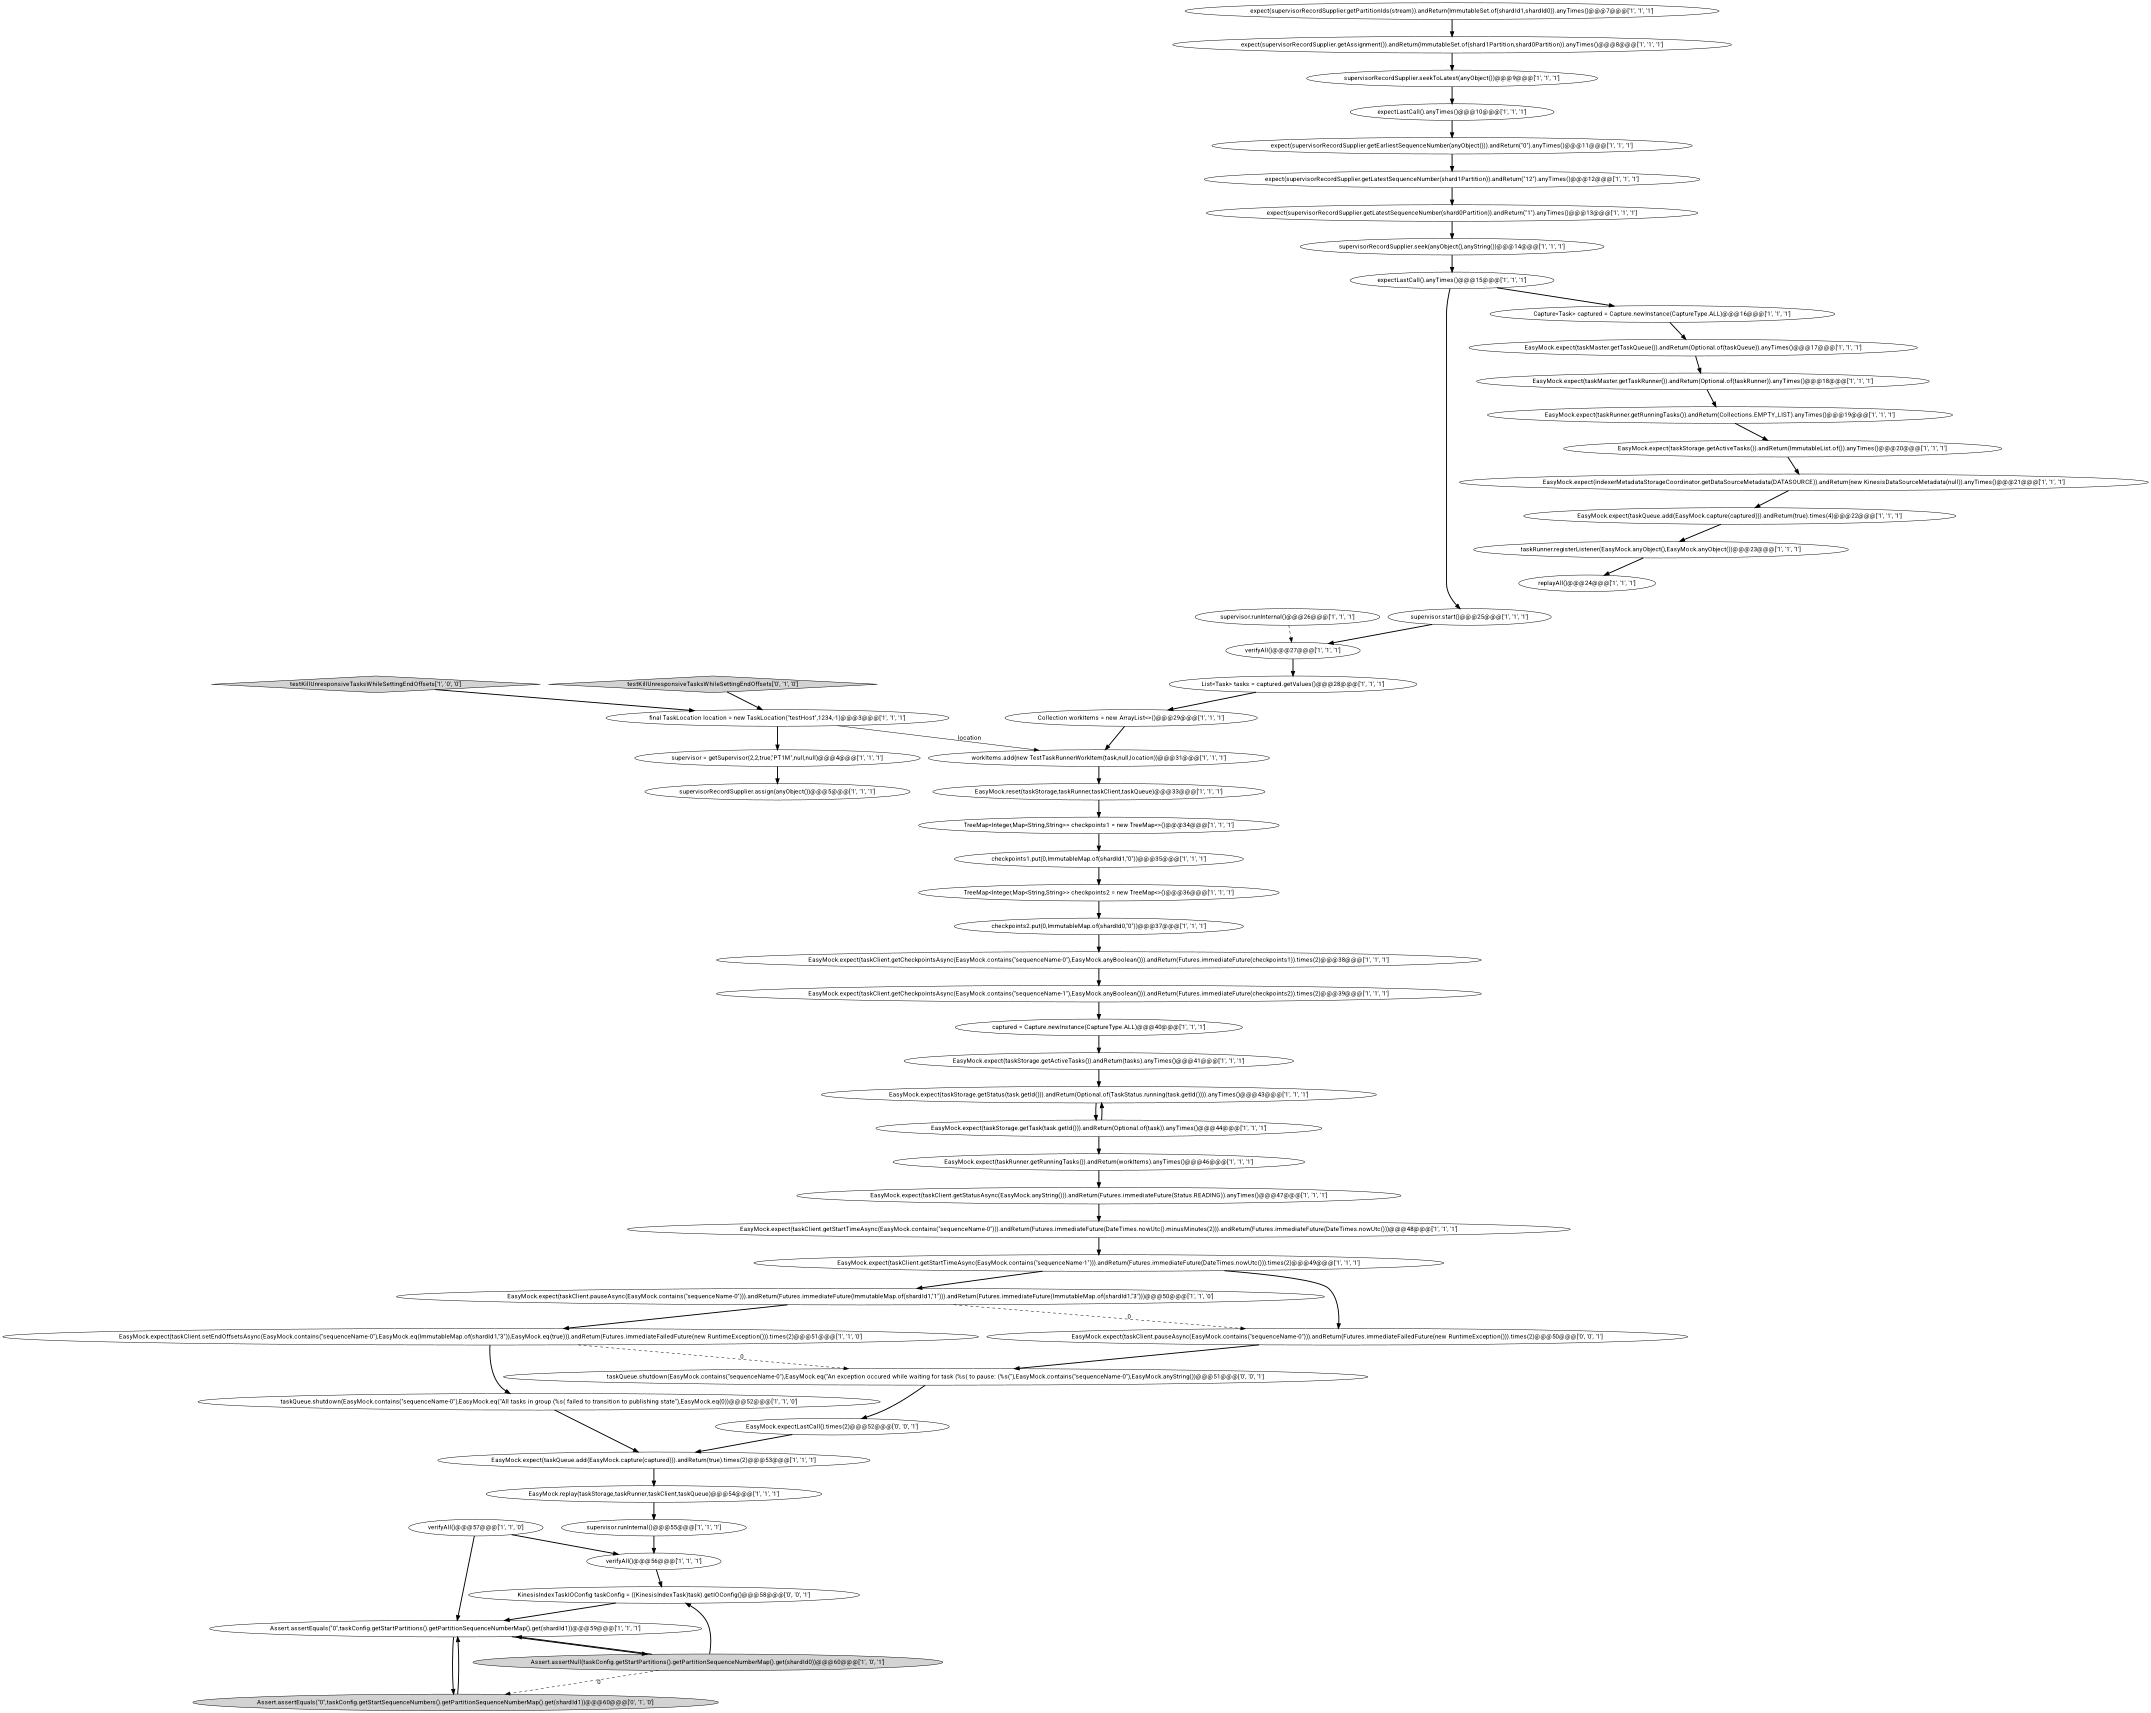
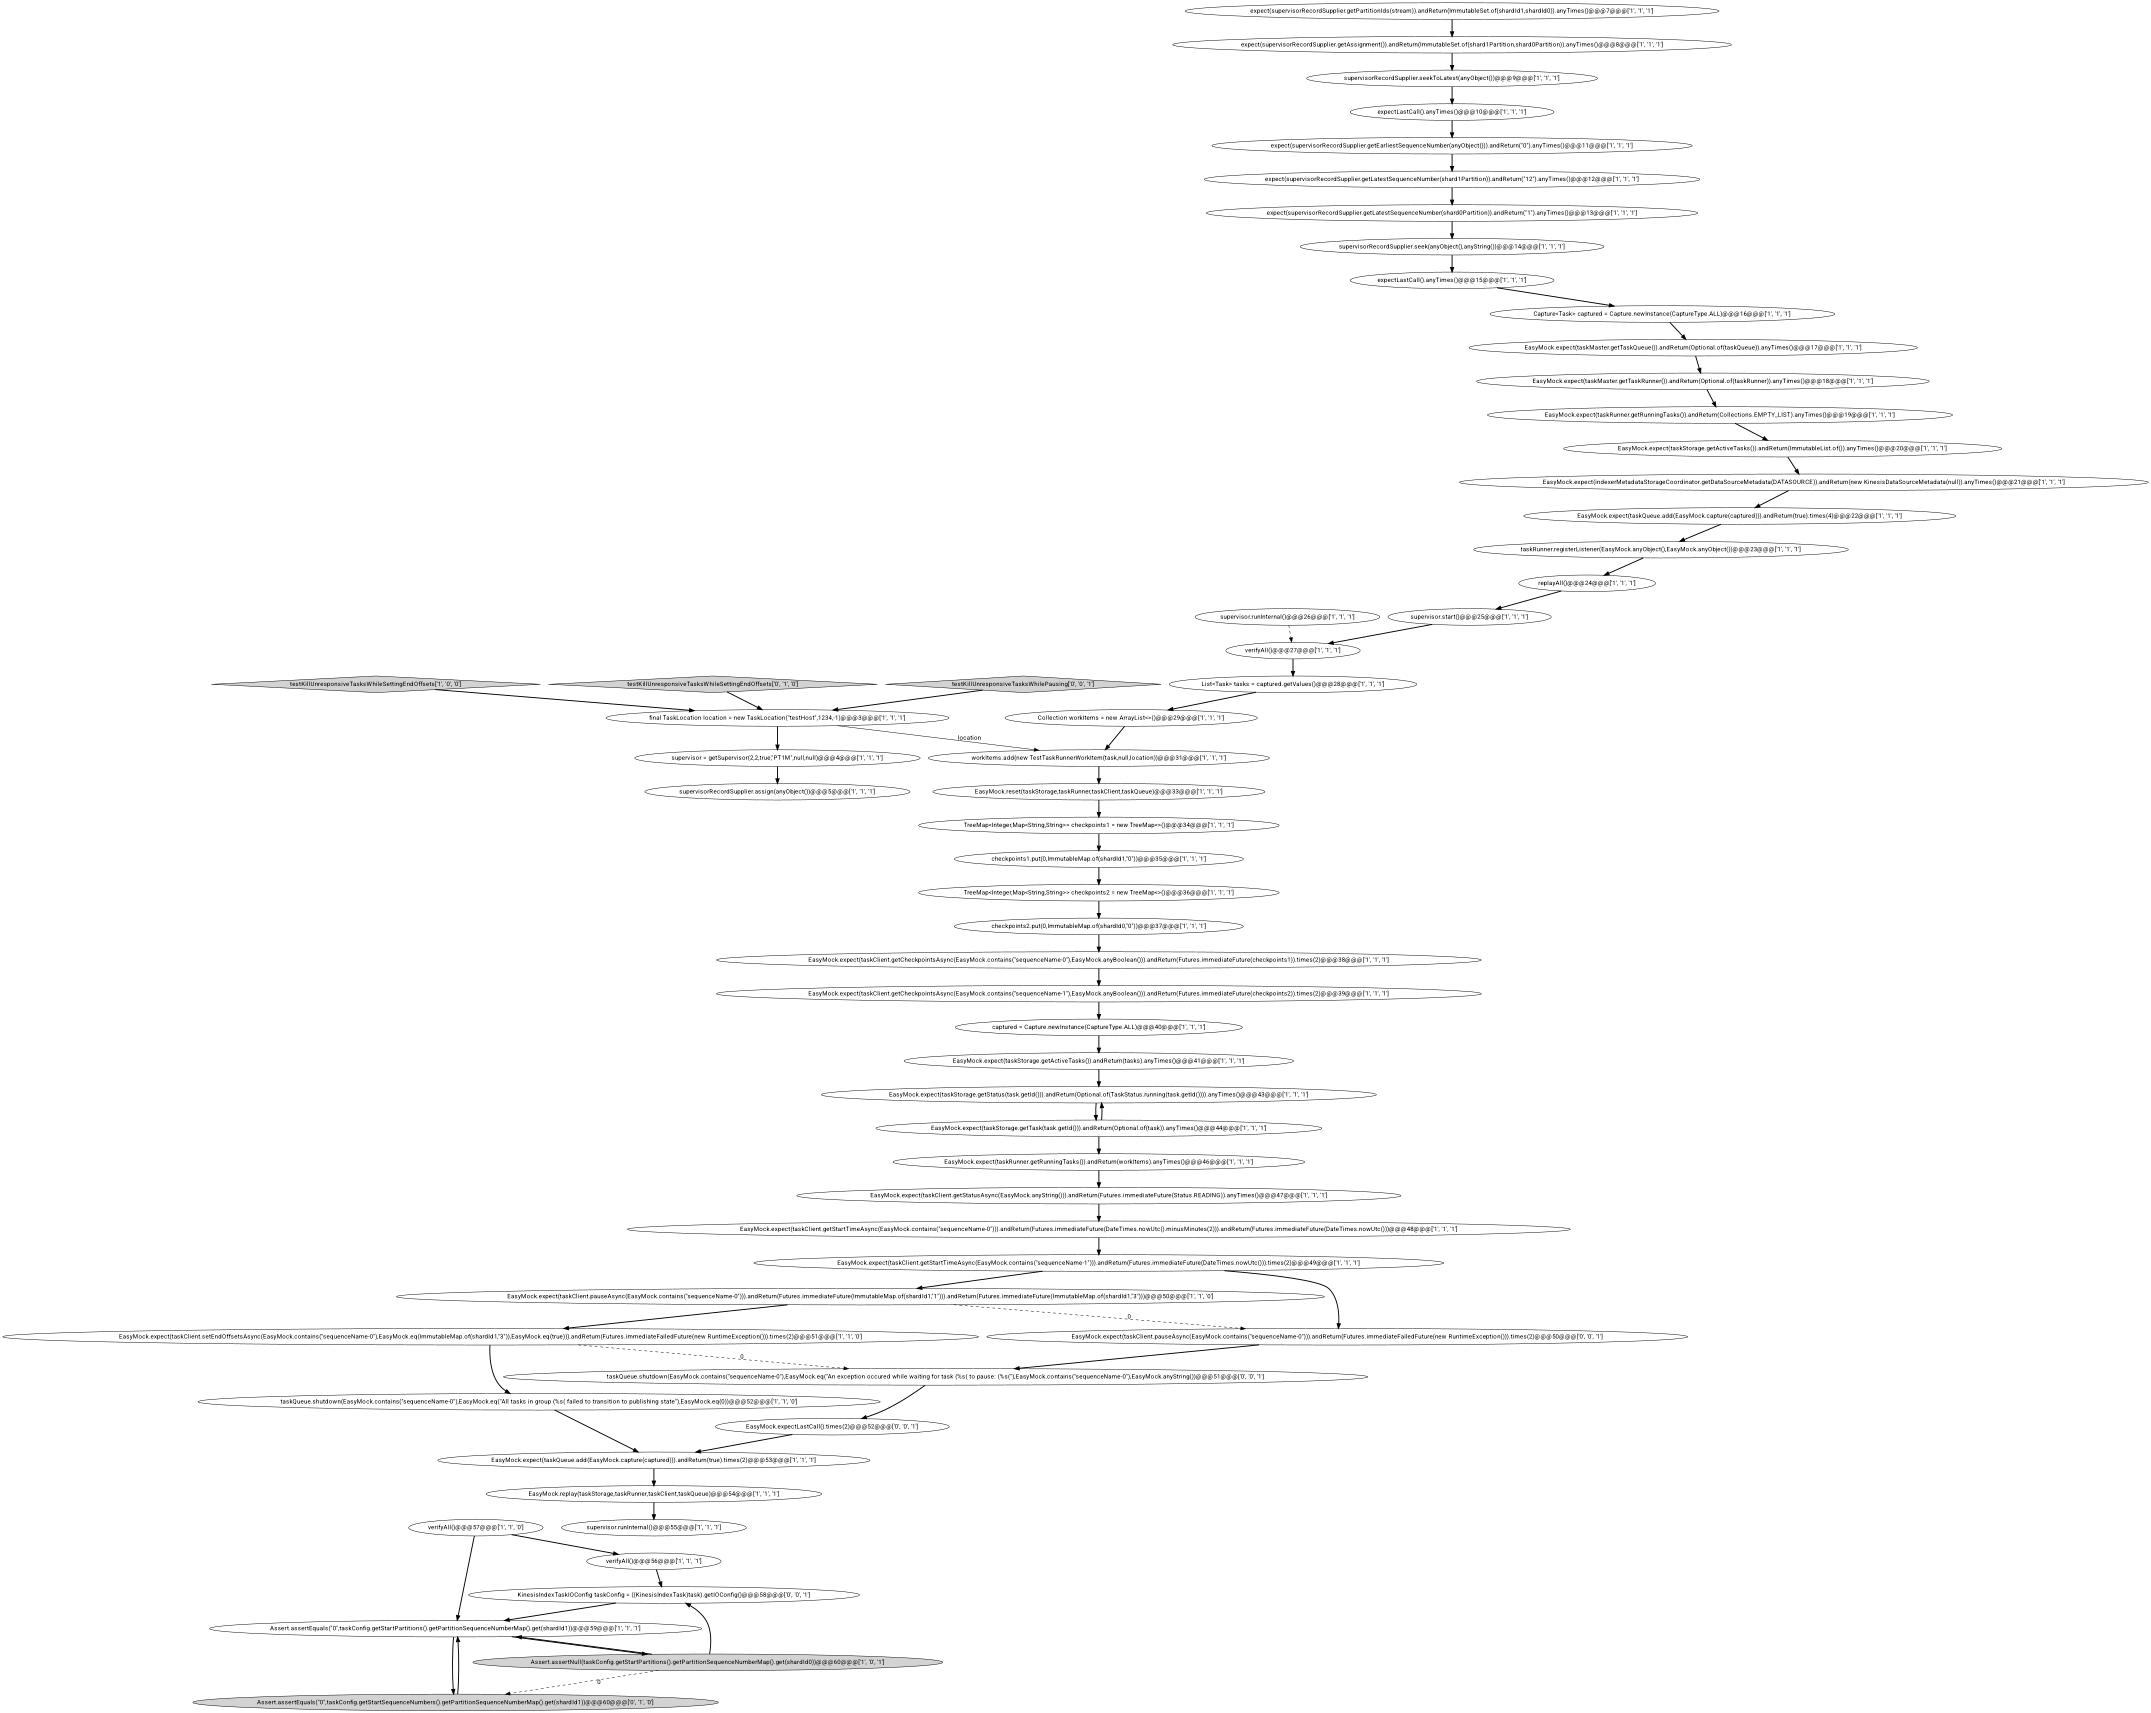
(1447, 448) -> (1531, 599)
none -> (1023, 684)
(654, 1542) -> none
